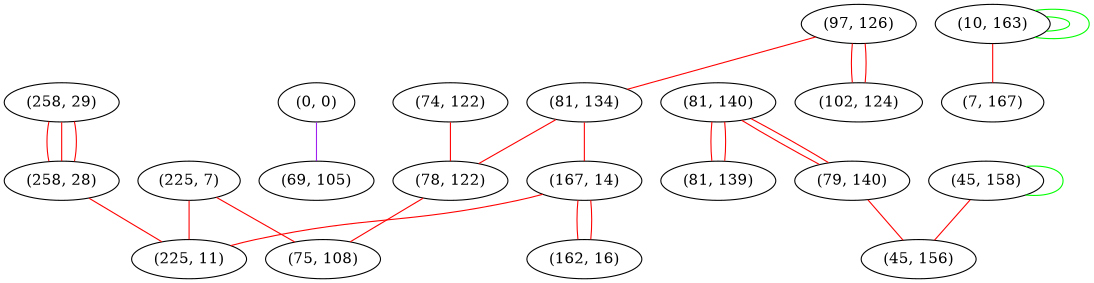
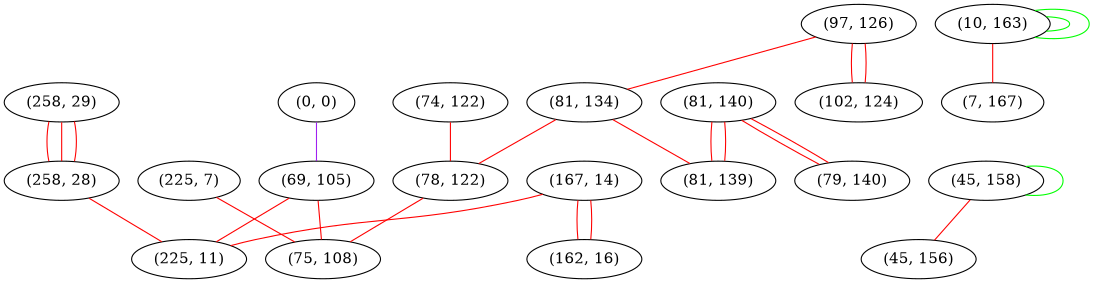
(584, 142) -> (651, 142)
(189, 220) -> (247, 223)
none -> (320, 220)
(885, 220) -> none
